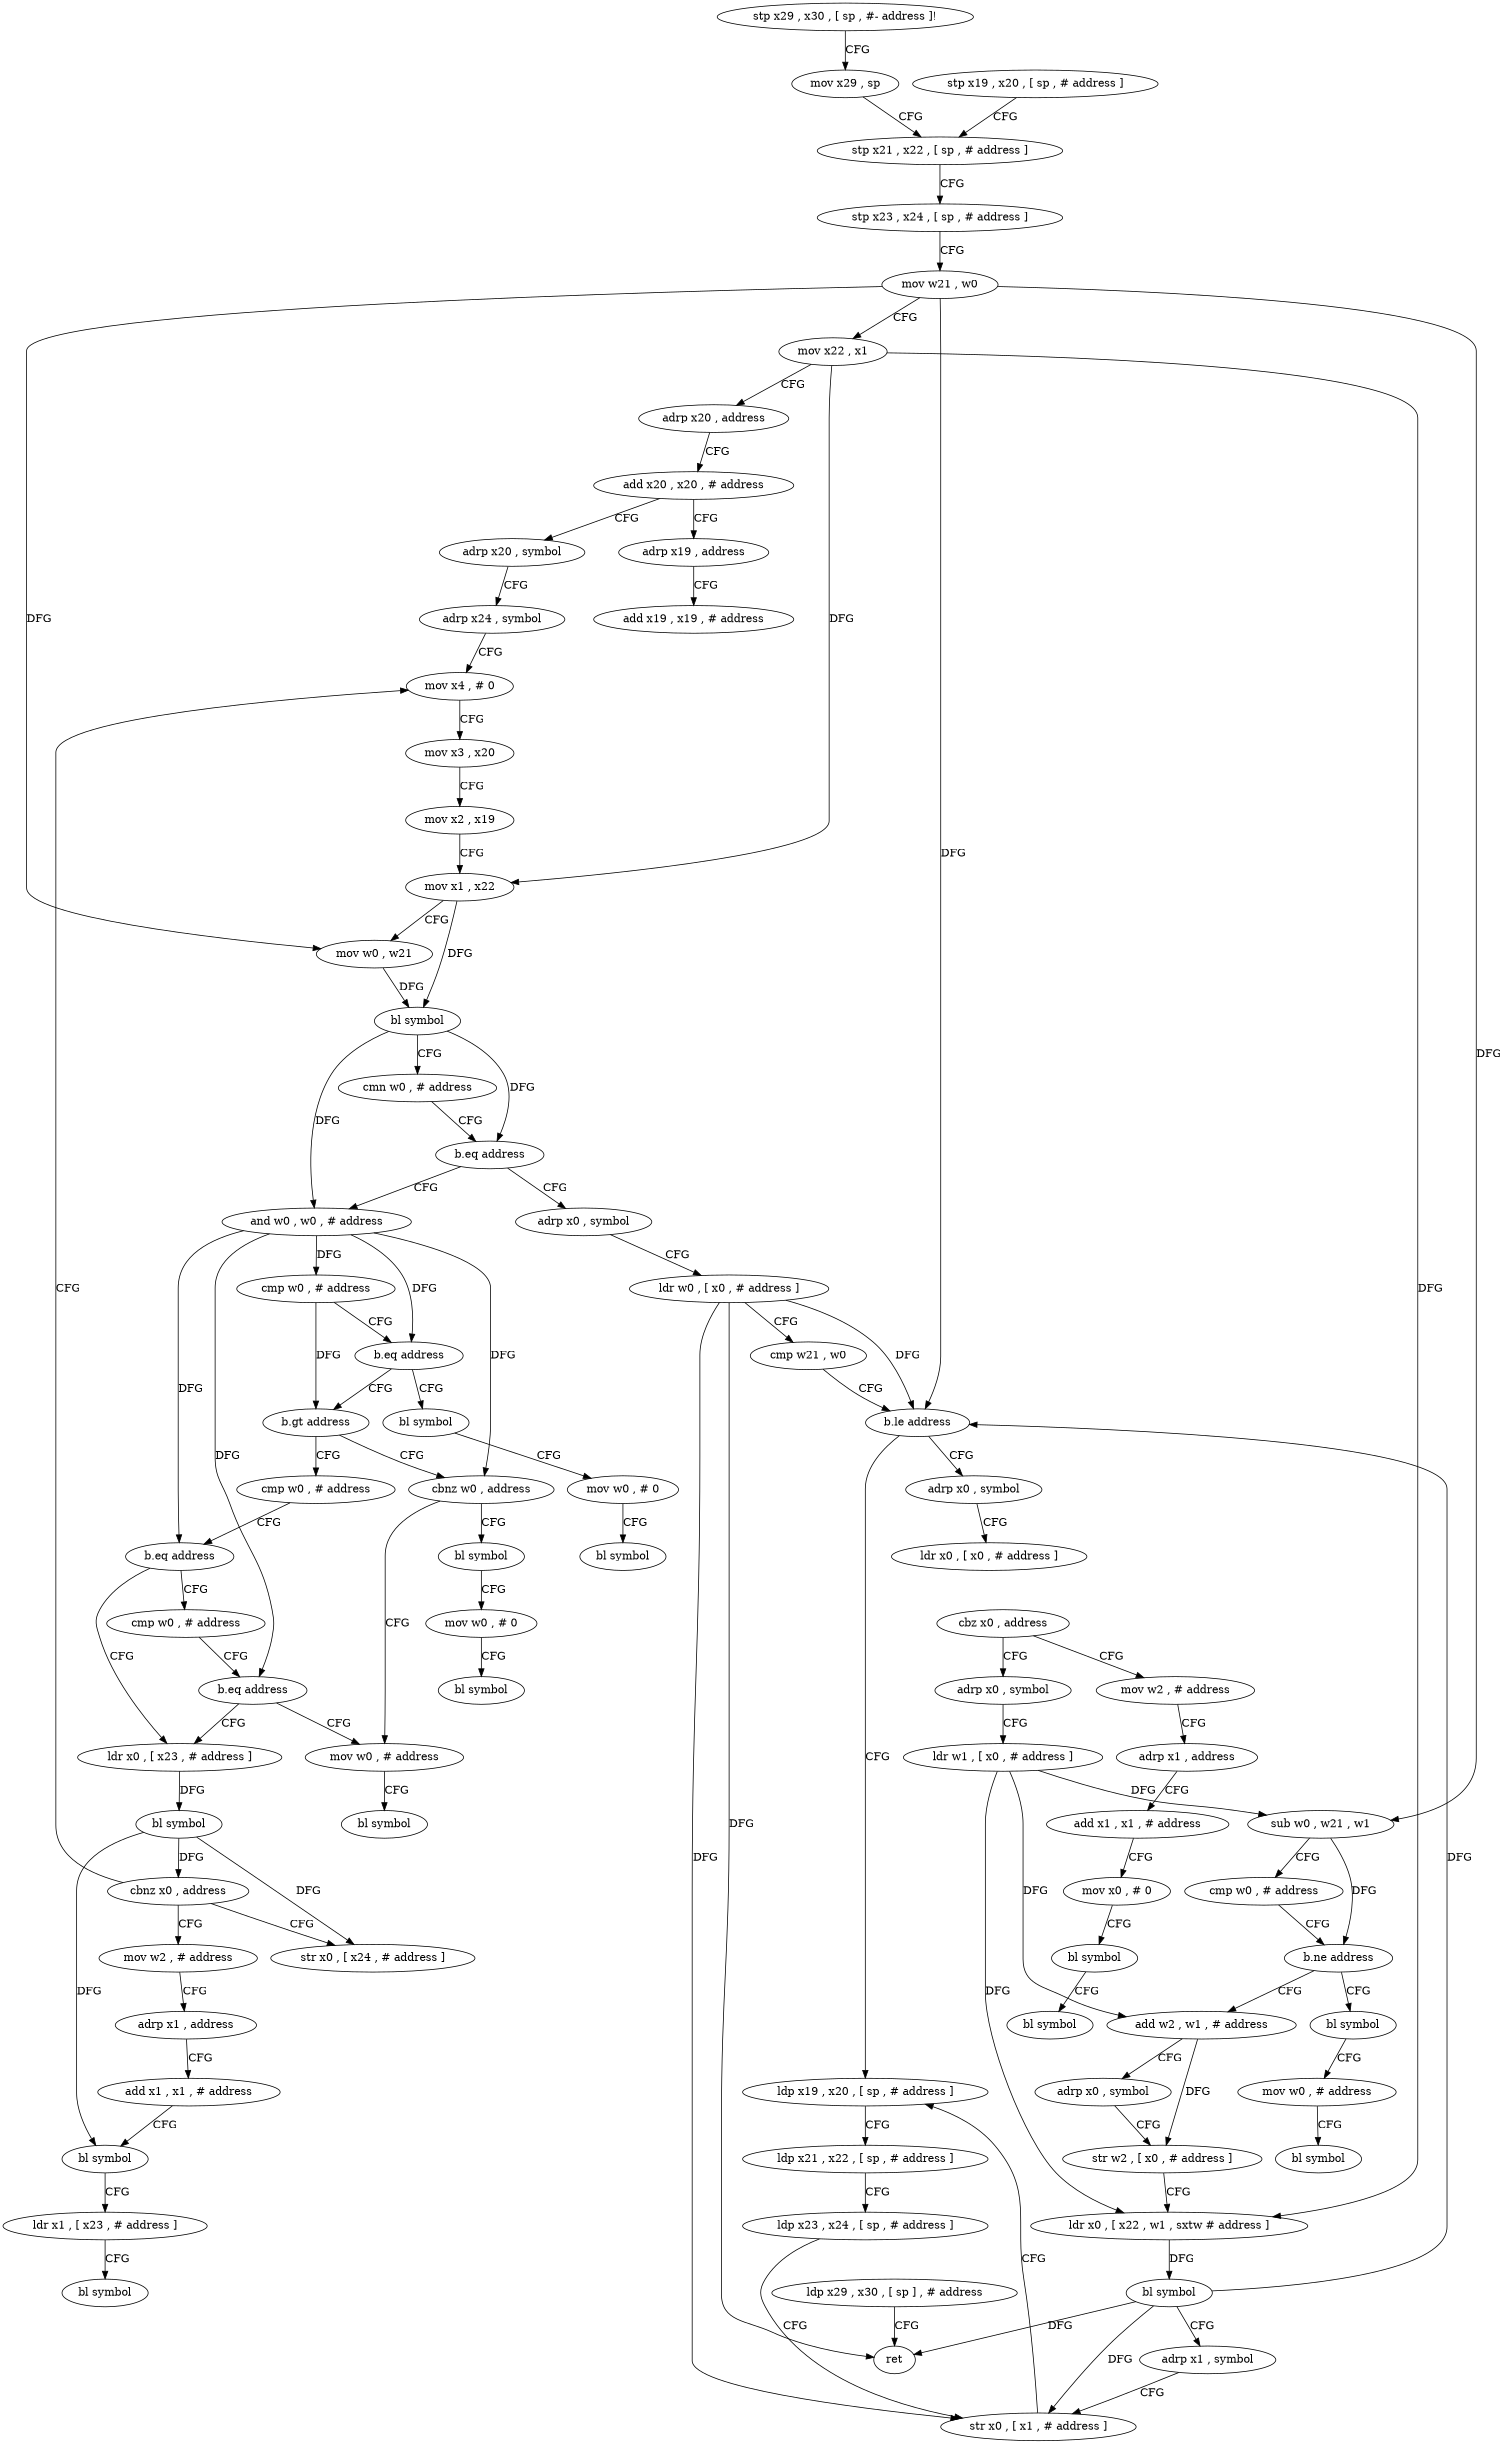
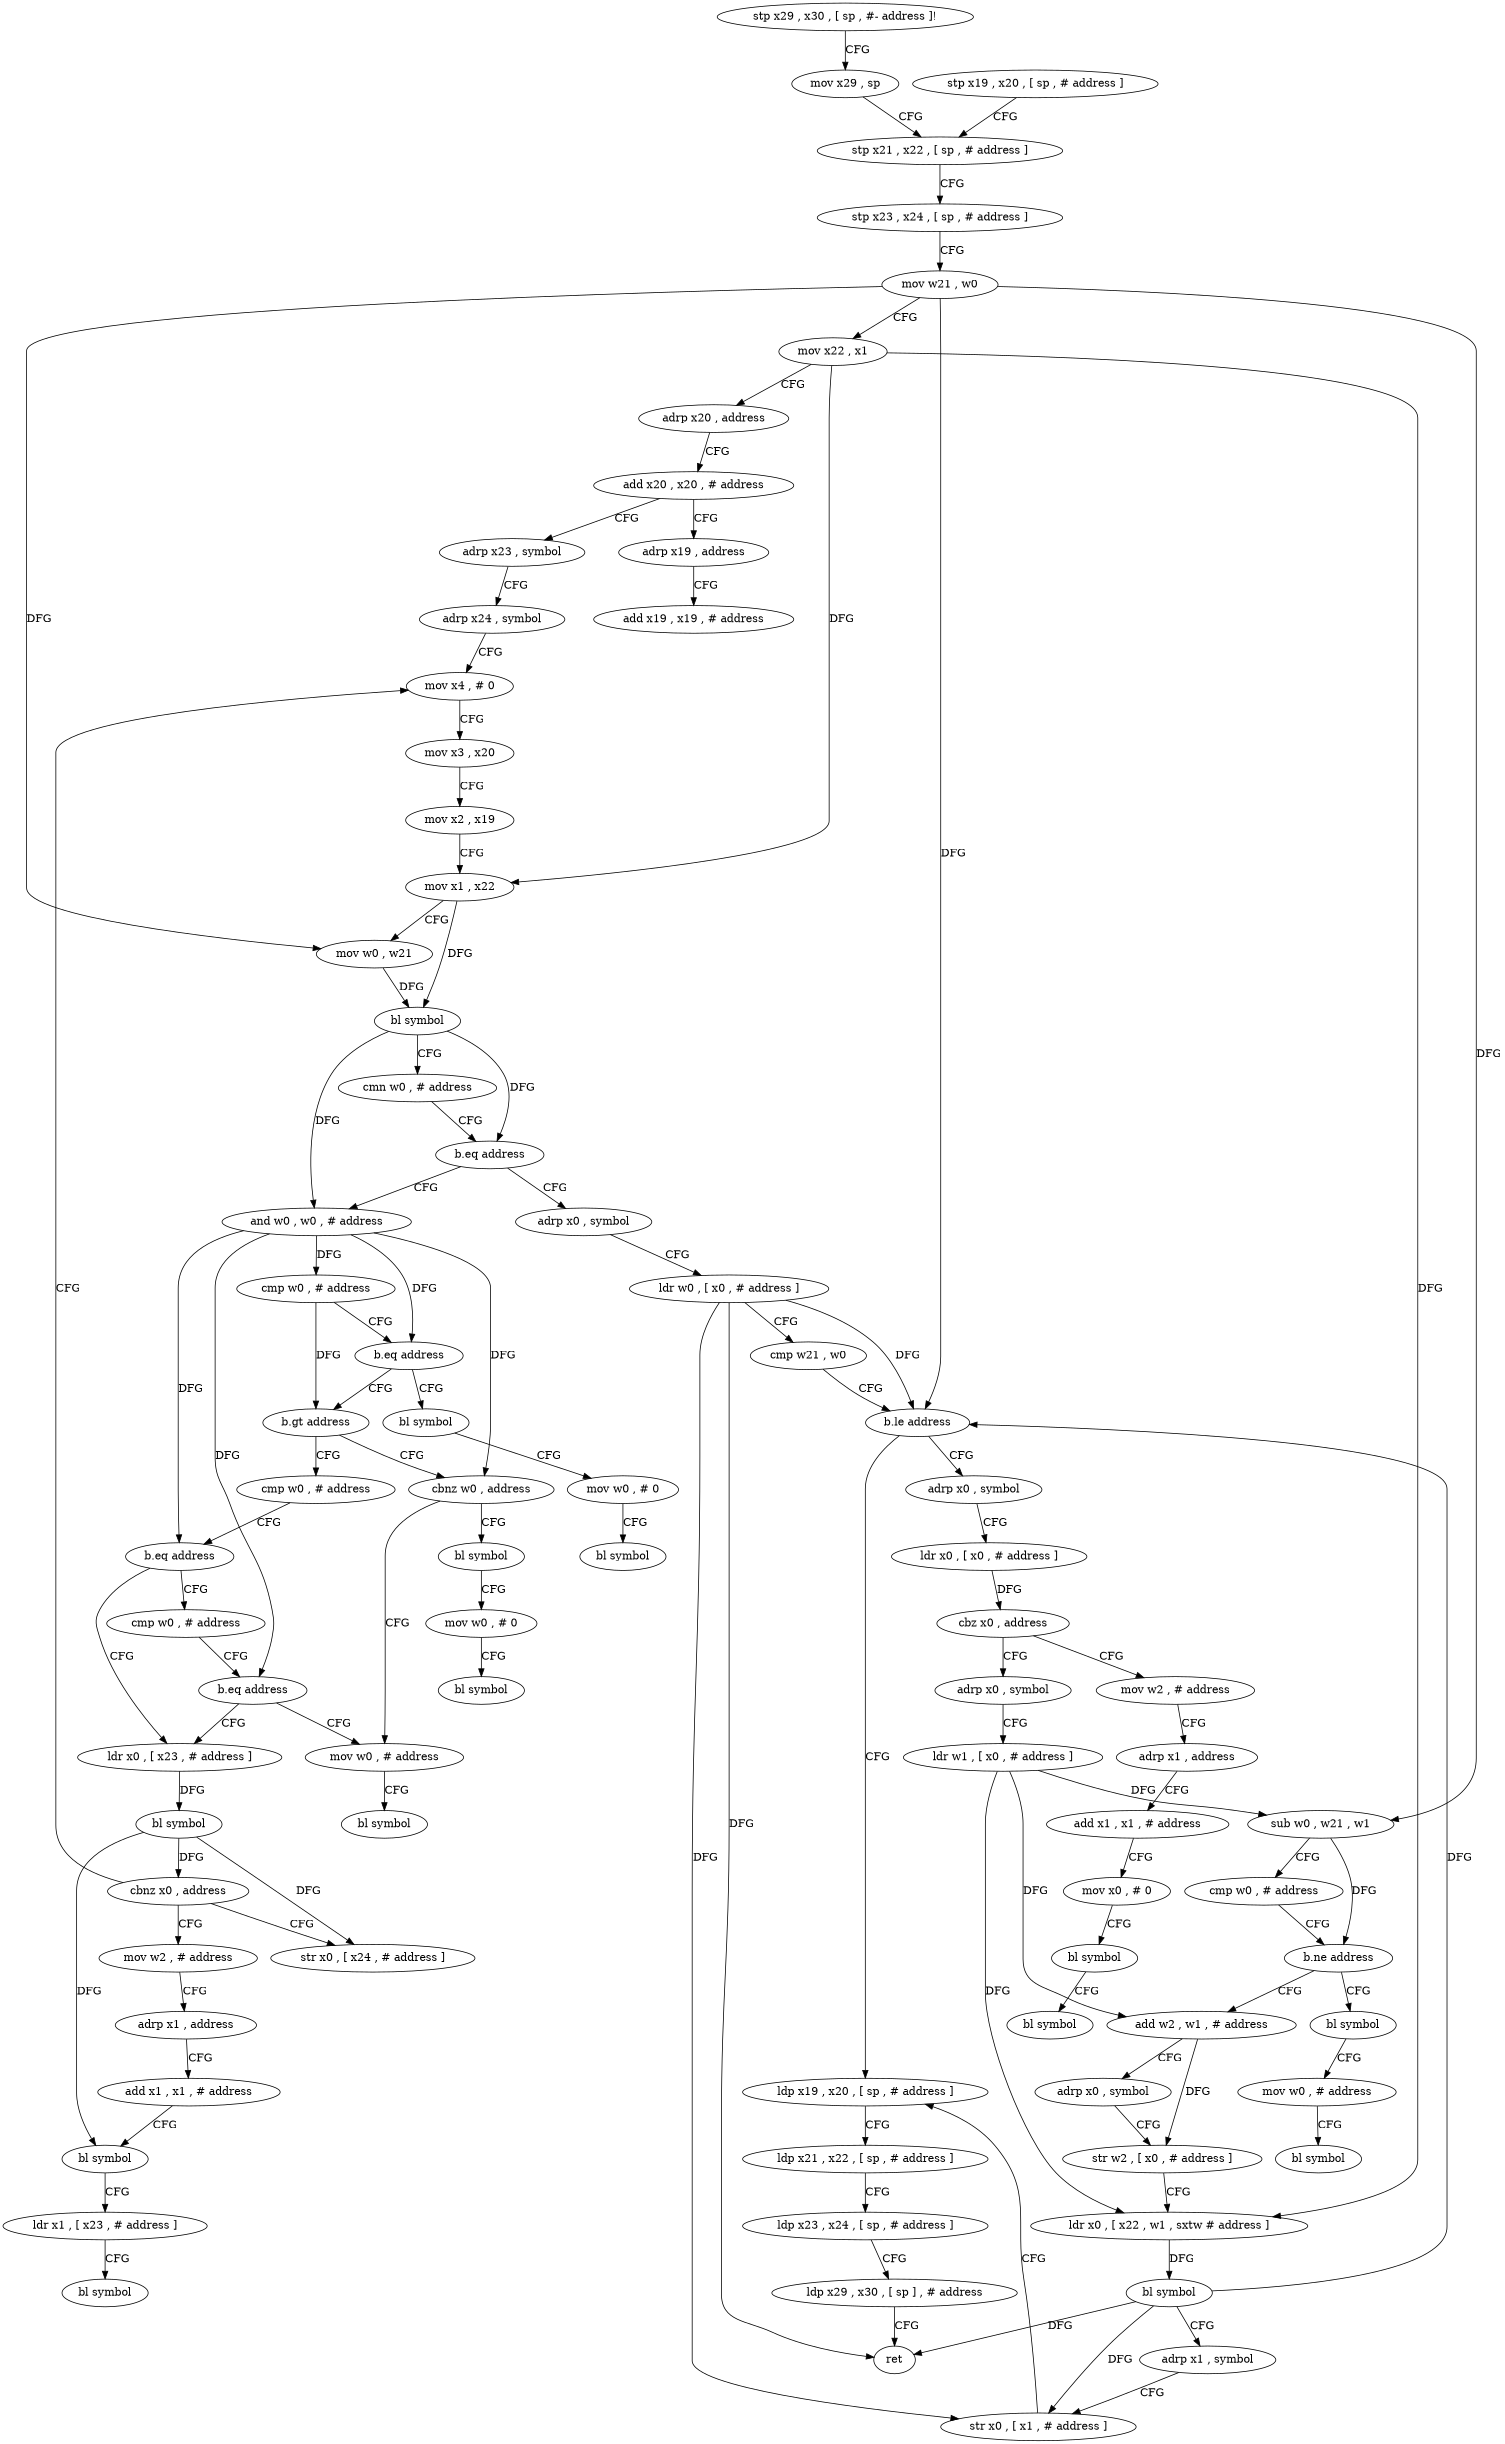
(512, 552) -> (512, 552)
none -> (995, 1586)
(807, 2355) -> (878, 2256)
